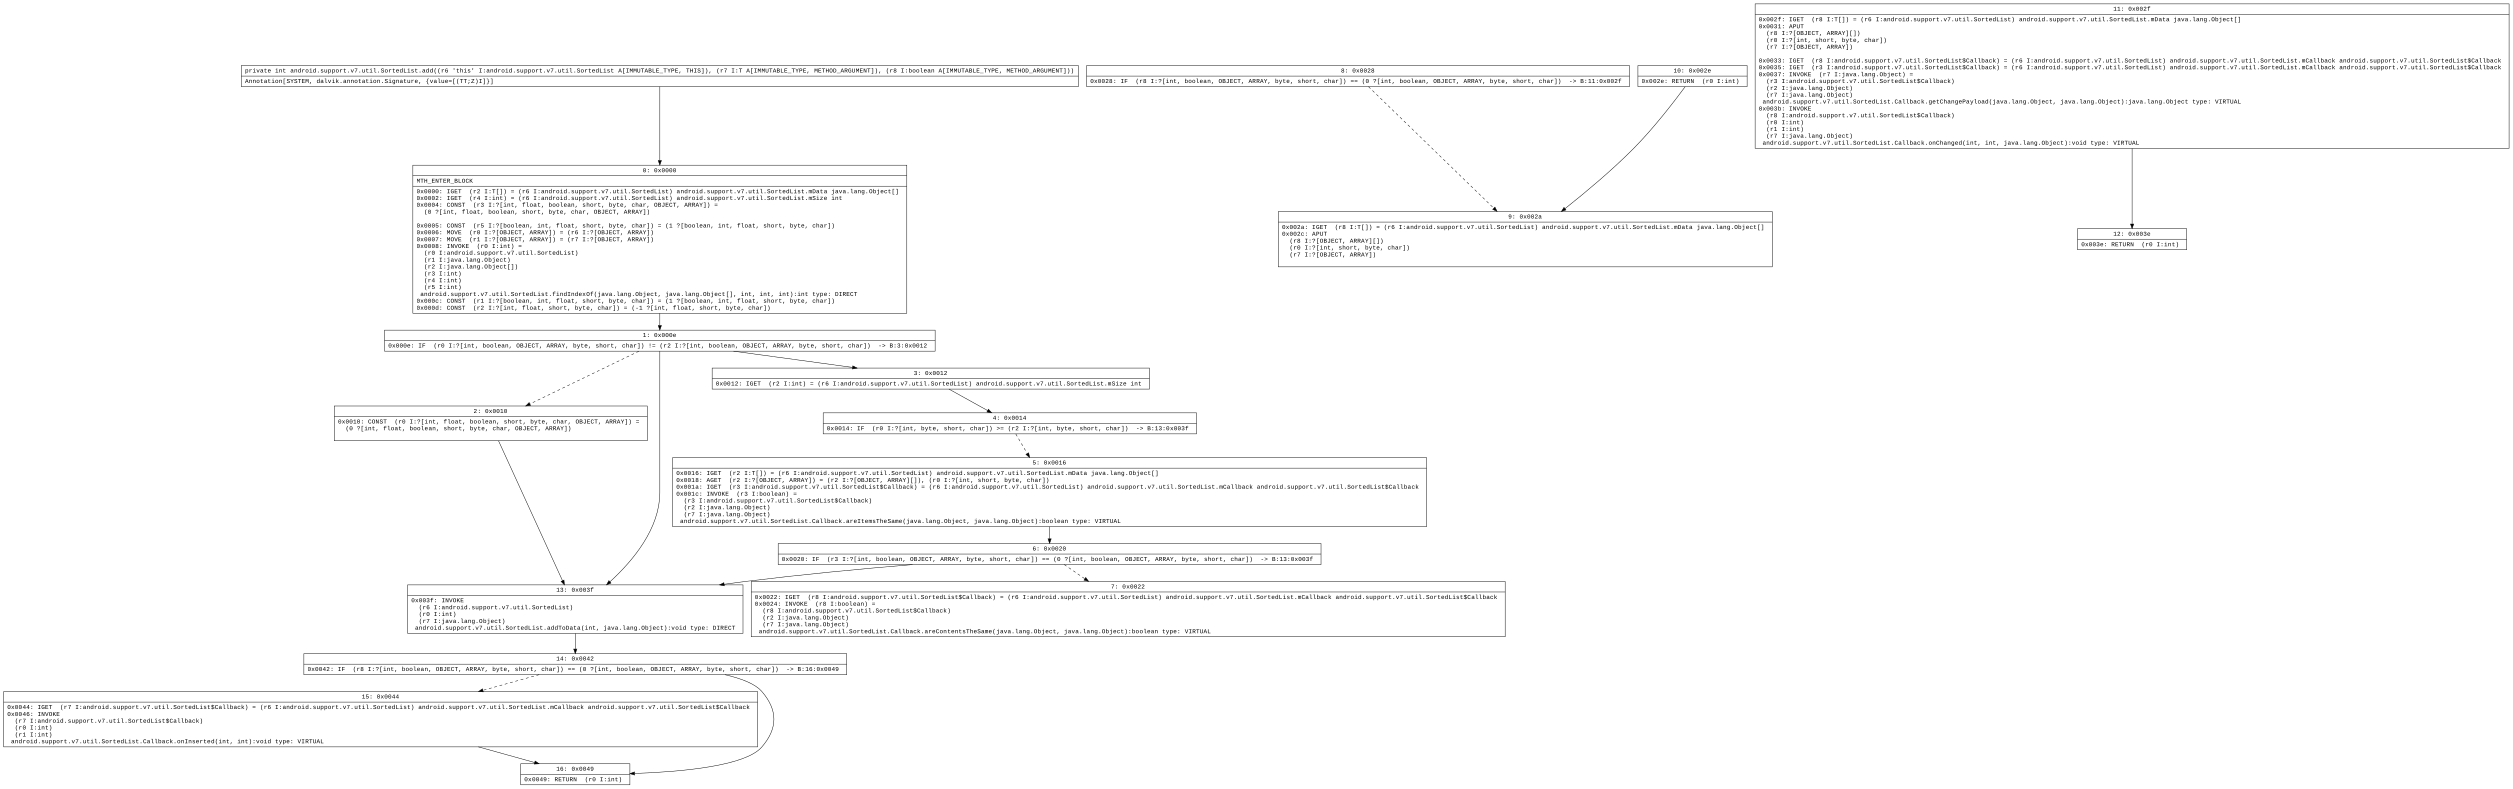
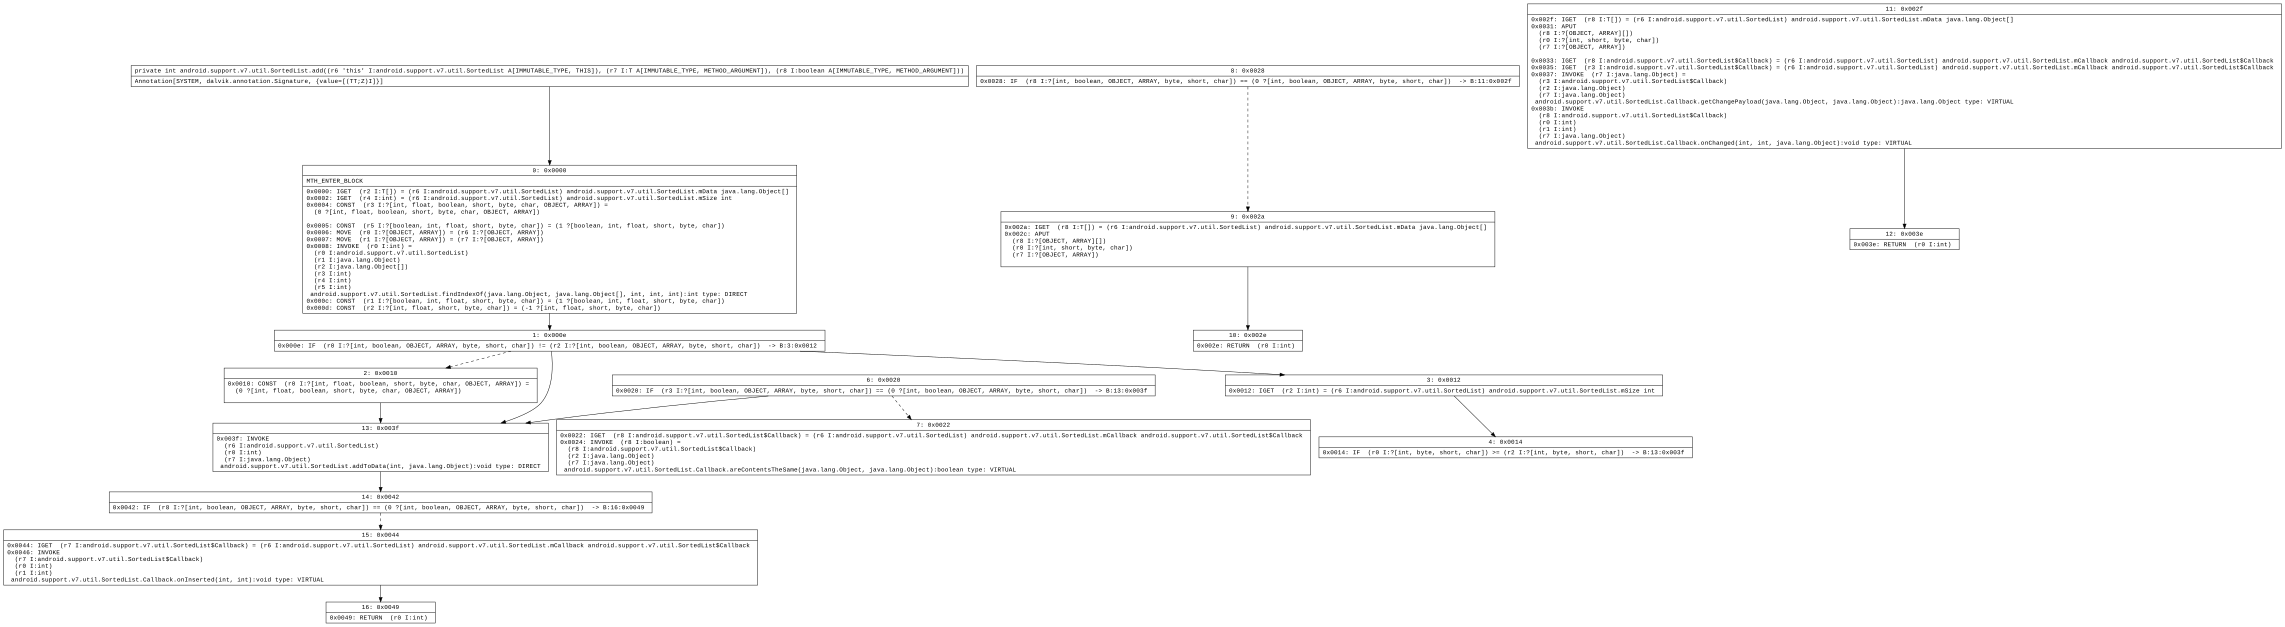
(1630, 152) -> (1248, 296)
(1050, 492) -> none
(750, 755) -> none
